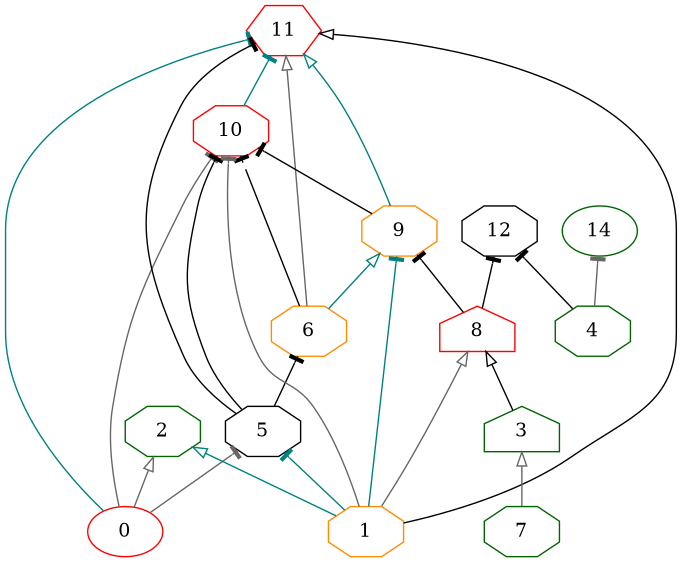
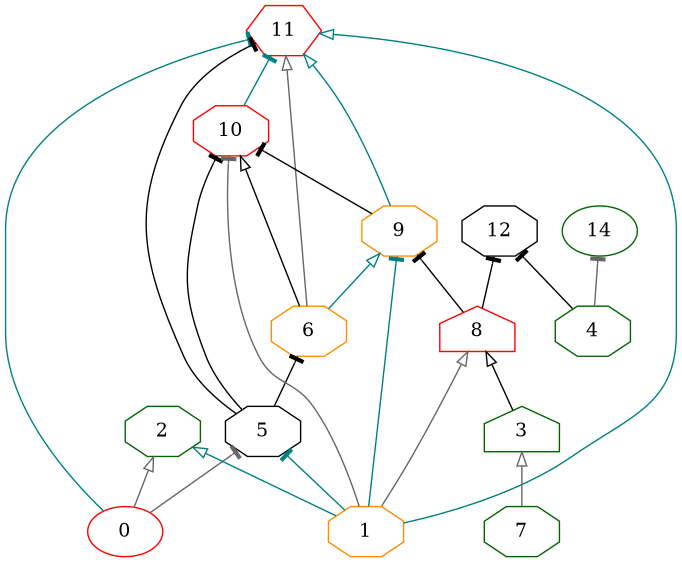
(273, 238) -> (273, 238)
(676, 243) -> (676, 243)
(130, 326) -> none
